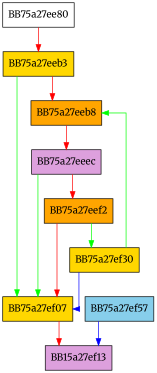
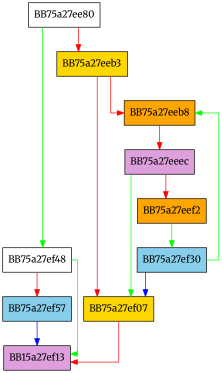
(17, 183) -> (97, 183)
(57, 257) -> none
none -> (37, 260)
(104, 260) -> (172, 260)
